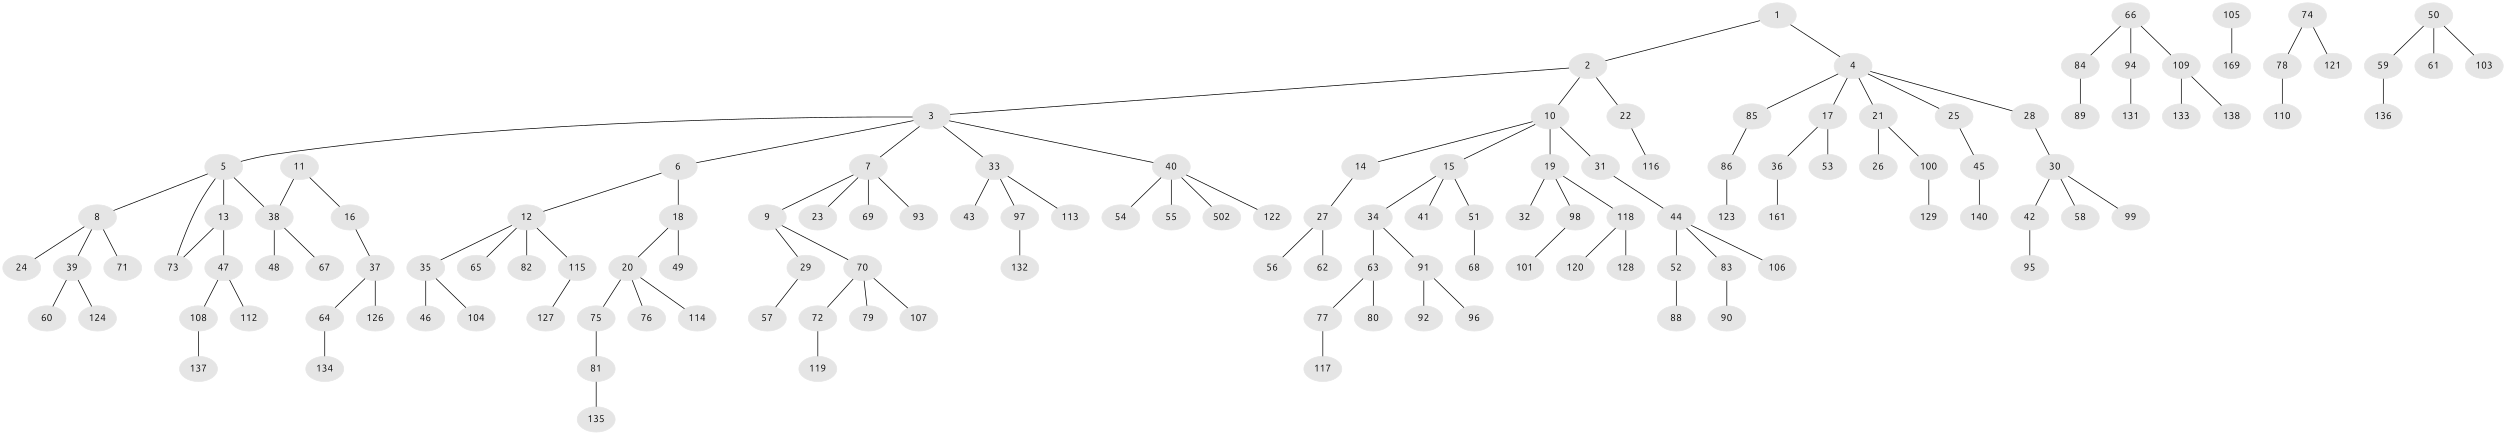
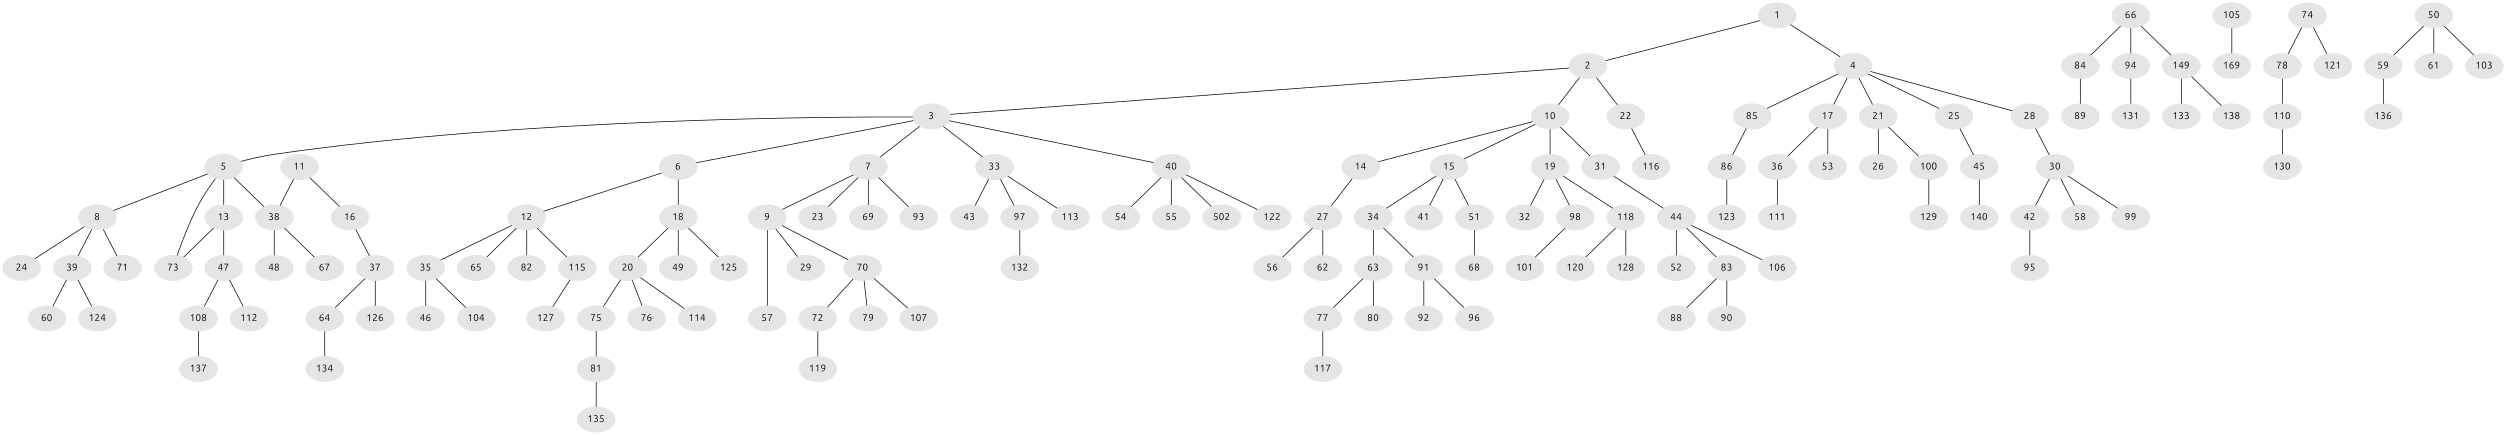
(2181, 66) -> (2181, 66)
none -> (2282, 167)
(1777, 217) -> (1777, 217)
none -> (729, 268)
(787, 293) -> (767, 268)
(1676, 293) -> (1702, 293)
